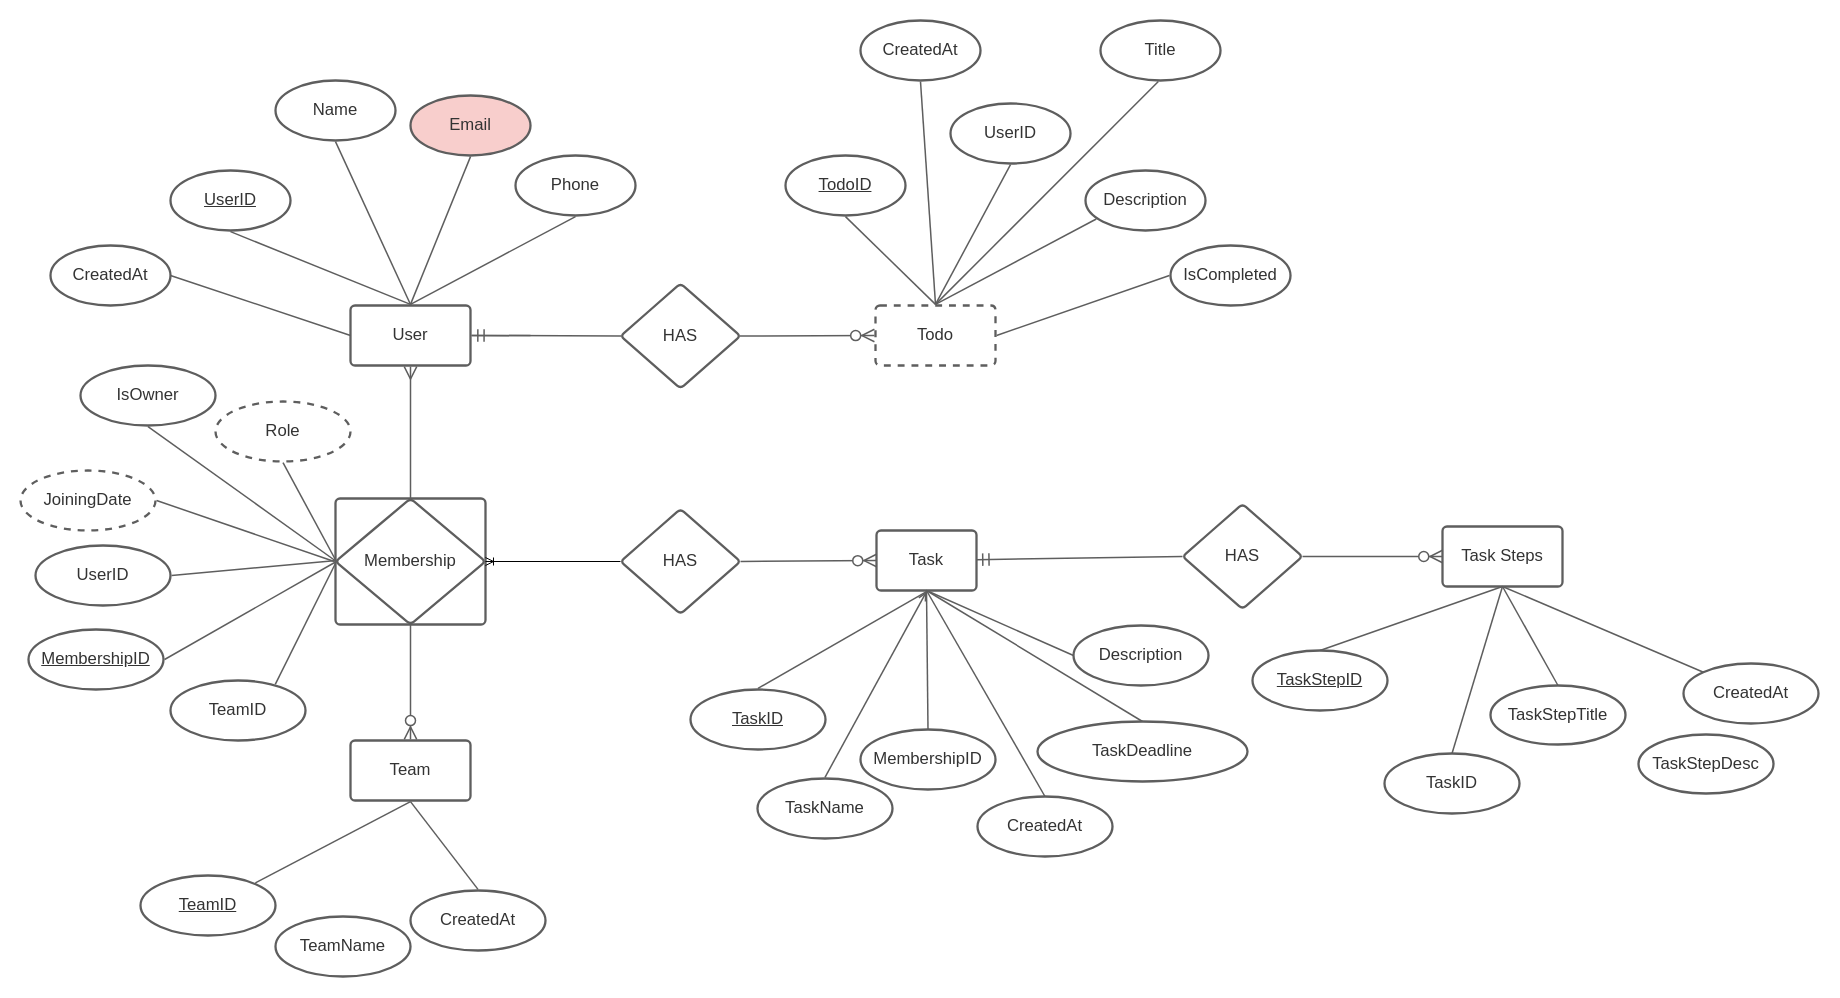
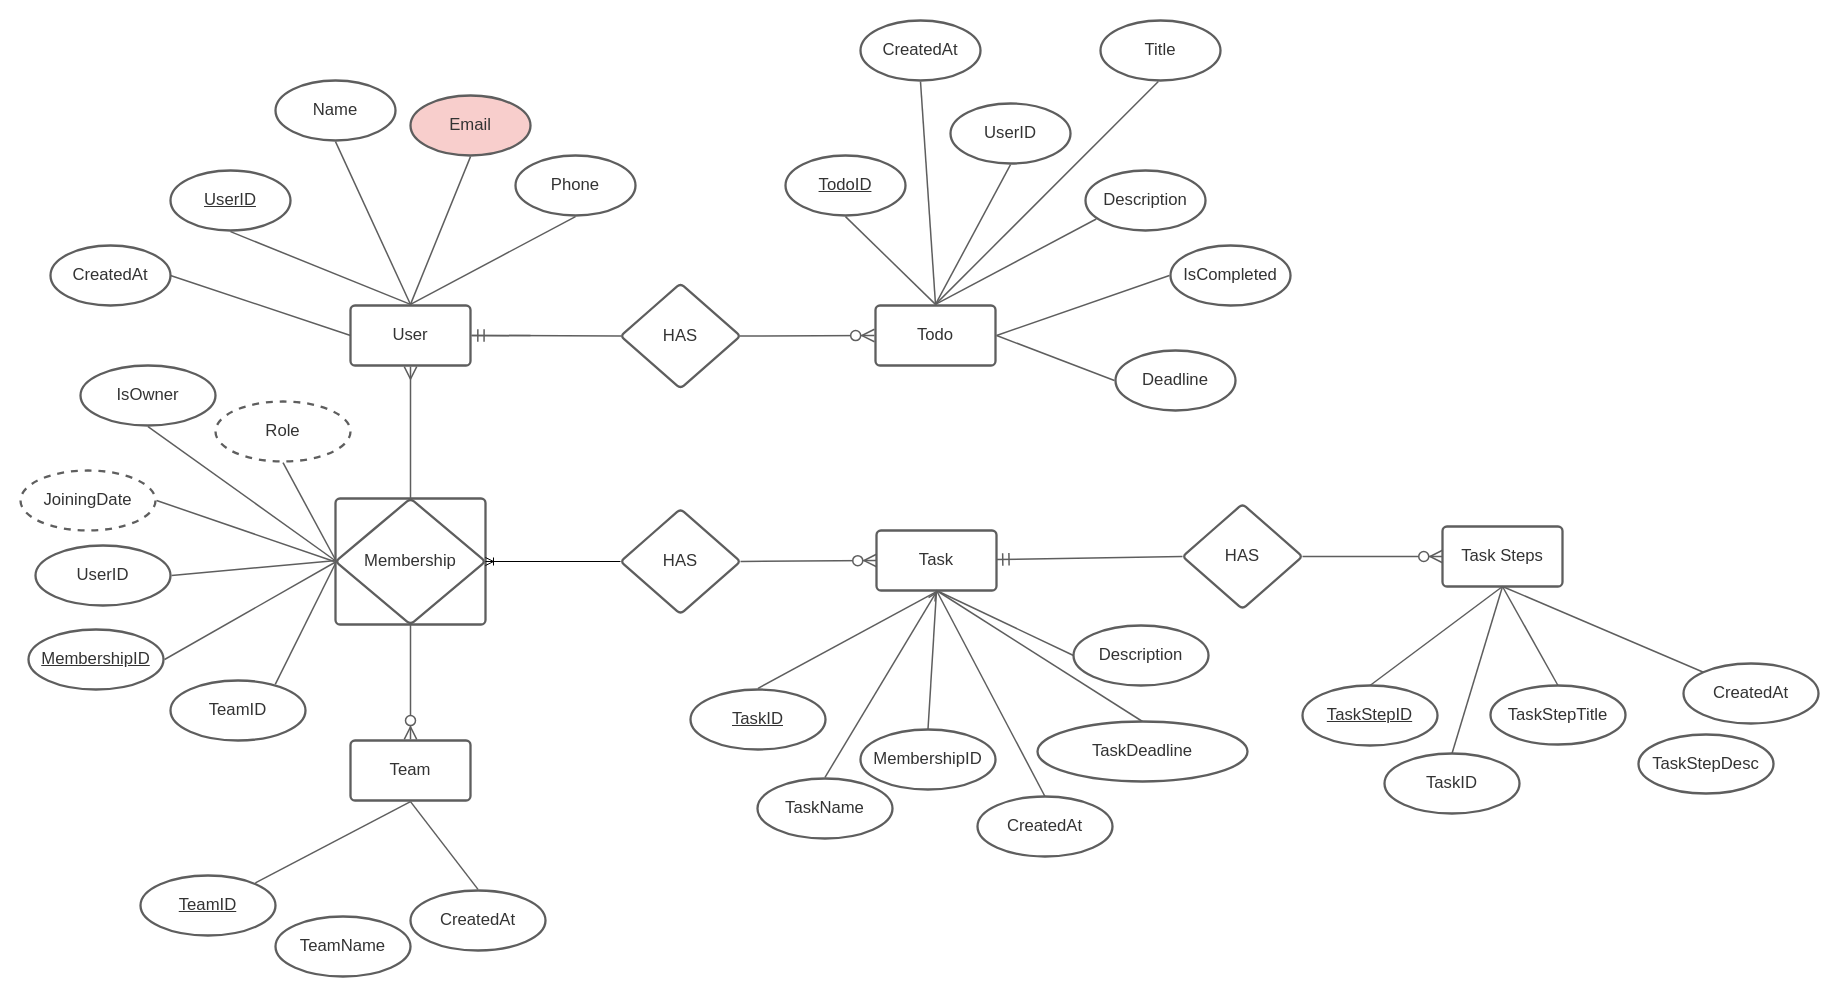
(936, 336) -> (936, 336)
none -> (1056, 358)
none -> (1176, 381)
(927, 561) -> (937, 561)
(1320, 681) -> (1370, 716)
